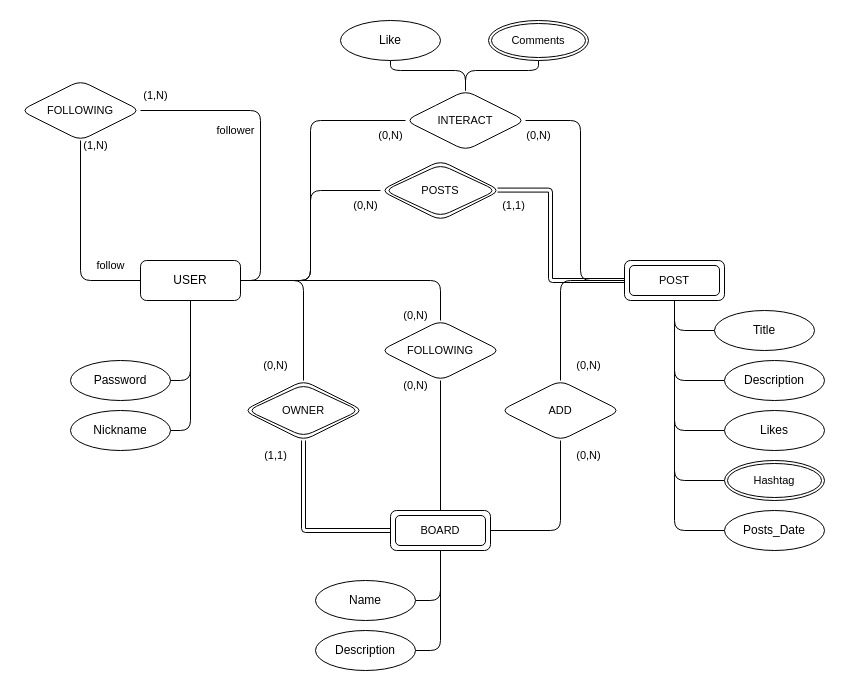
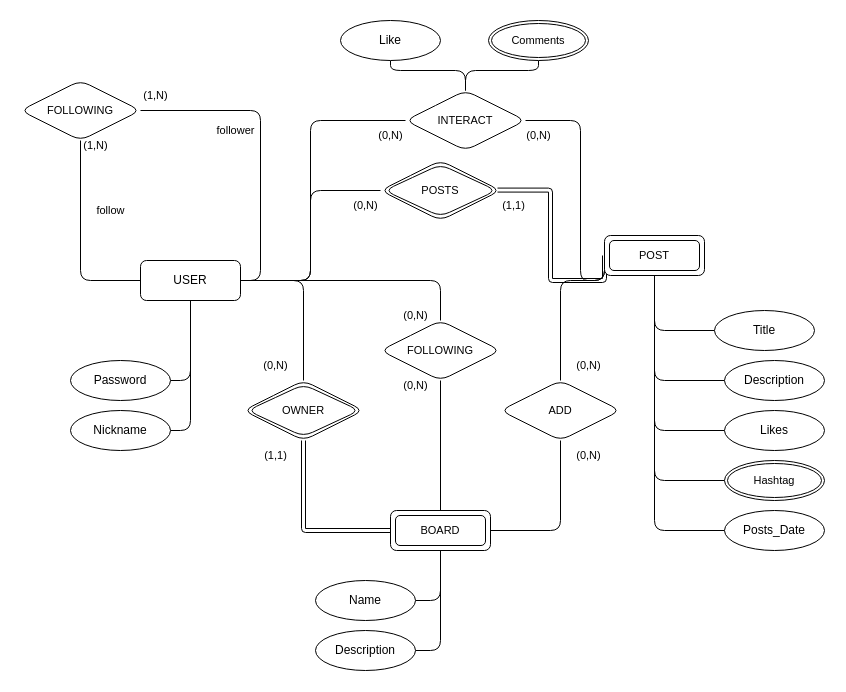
(111, 266) -> (111, 211)
(675, 281) -> (655, 256)
